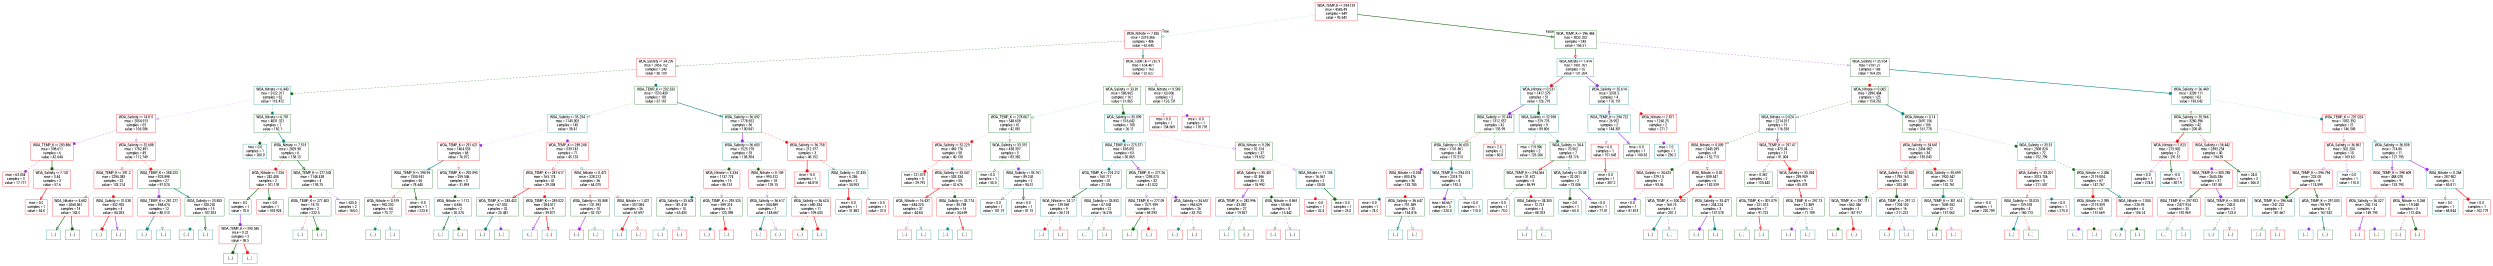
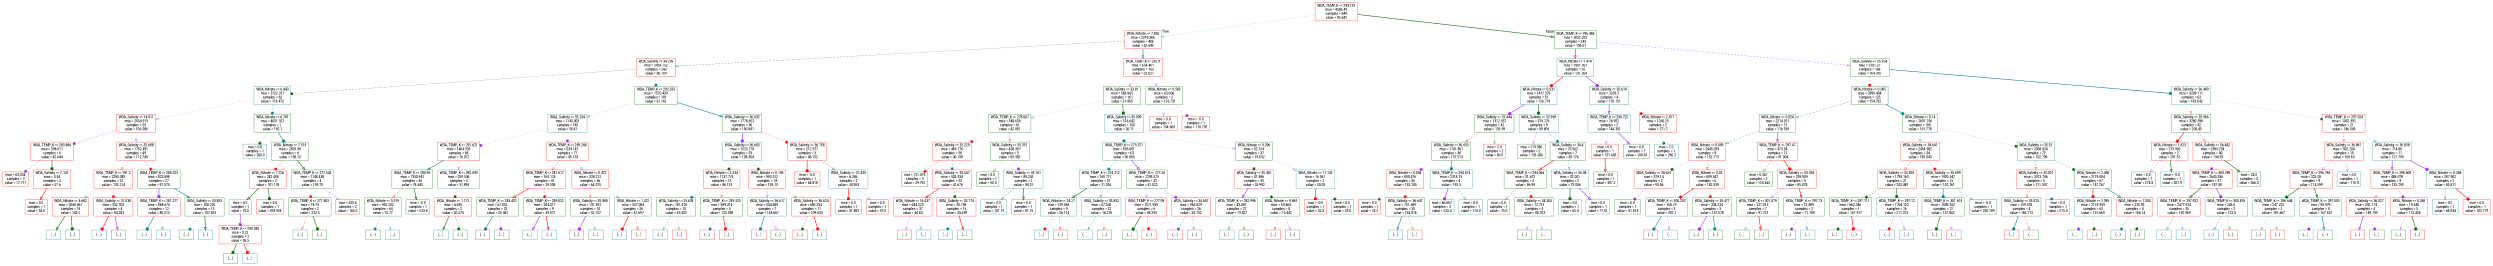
(1662, 137) -> (1662, 137)
(1315, 193) -> (1315, 193)
(1329, 193) -> (1329, 193)
(418, 207) -> (418, 207)
(453, 207) -> (453, 207)
